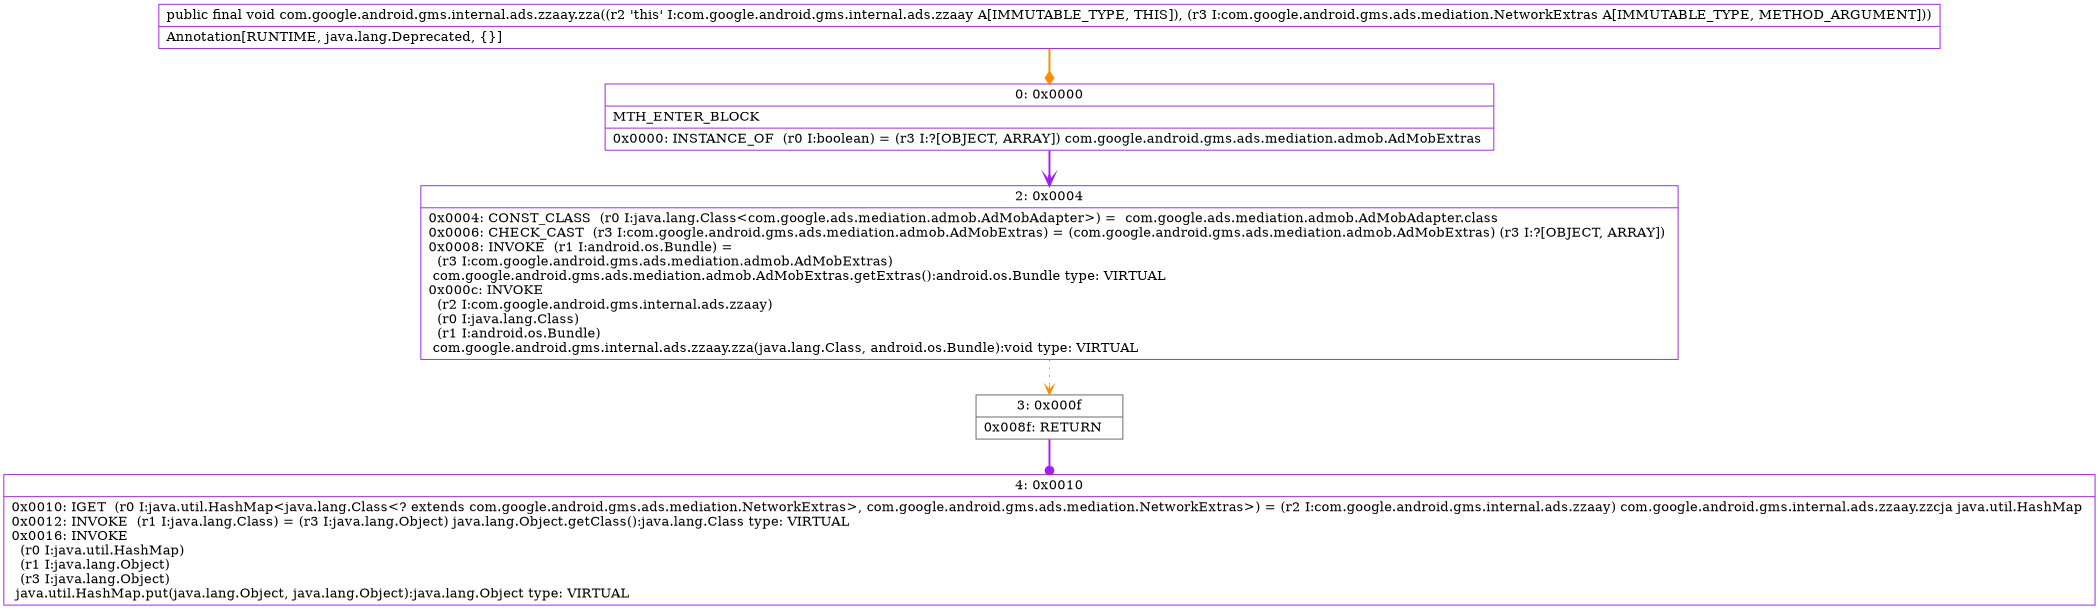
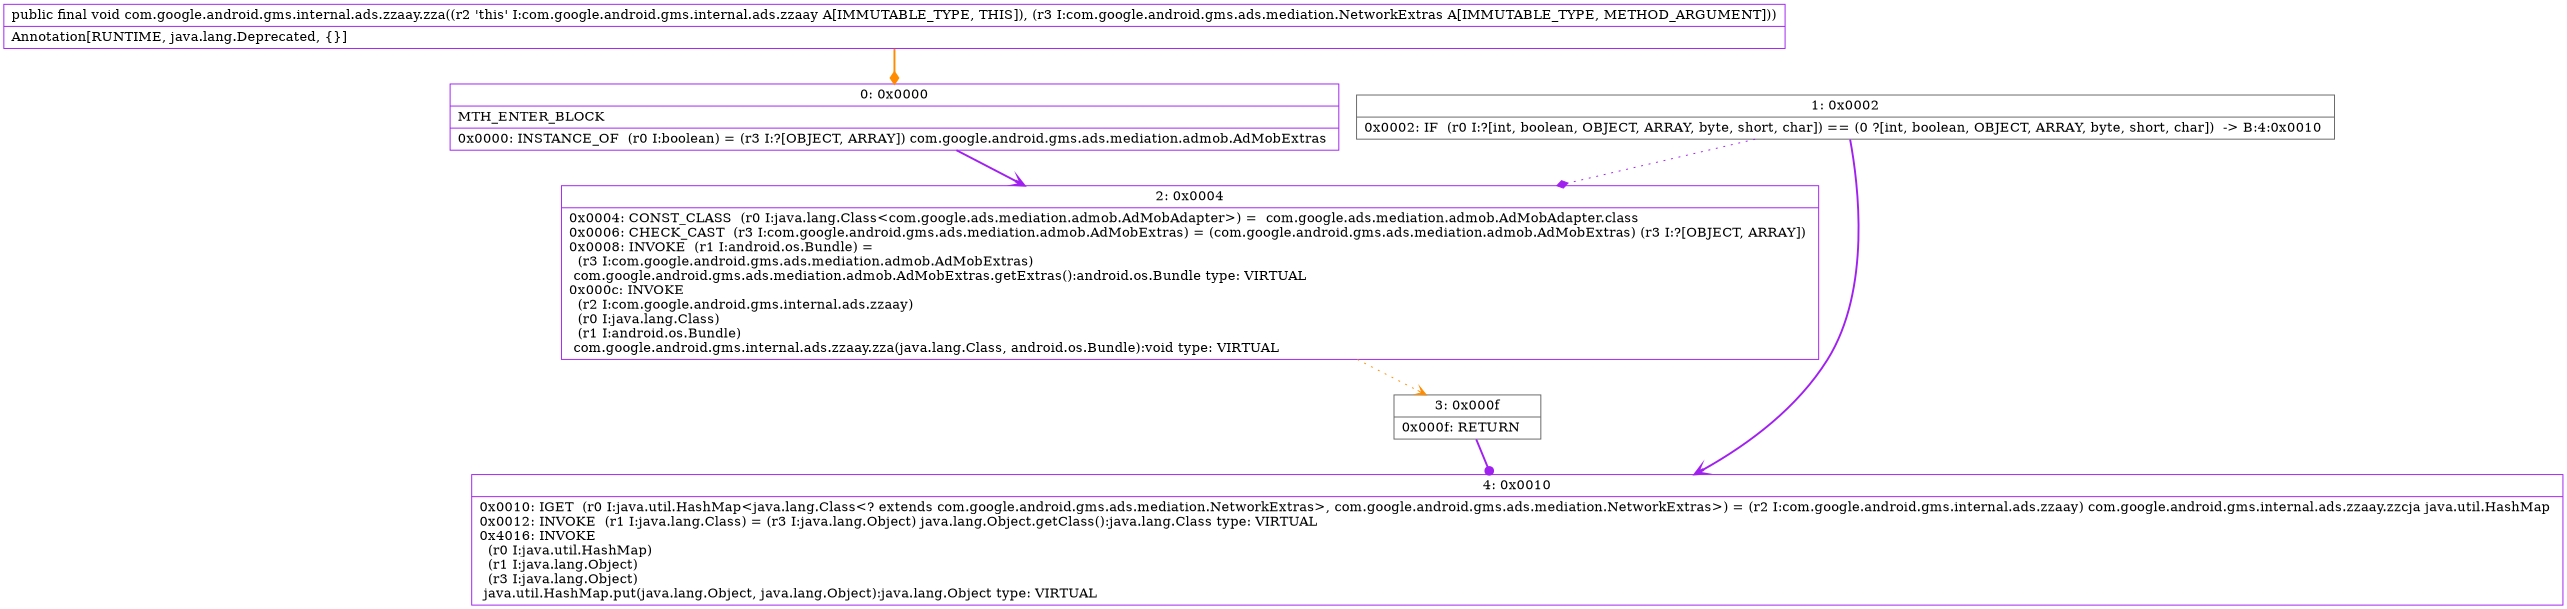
none -> (1846, 117)
(1049, 428) -> (1467, 428)
(74, 536) -> (542, 536)
